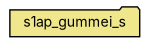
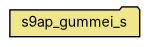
(75, 23) -> (75, 23)
